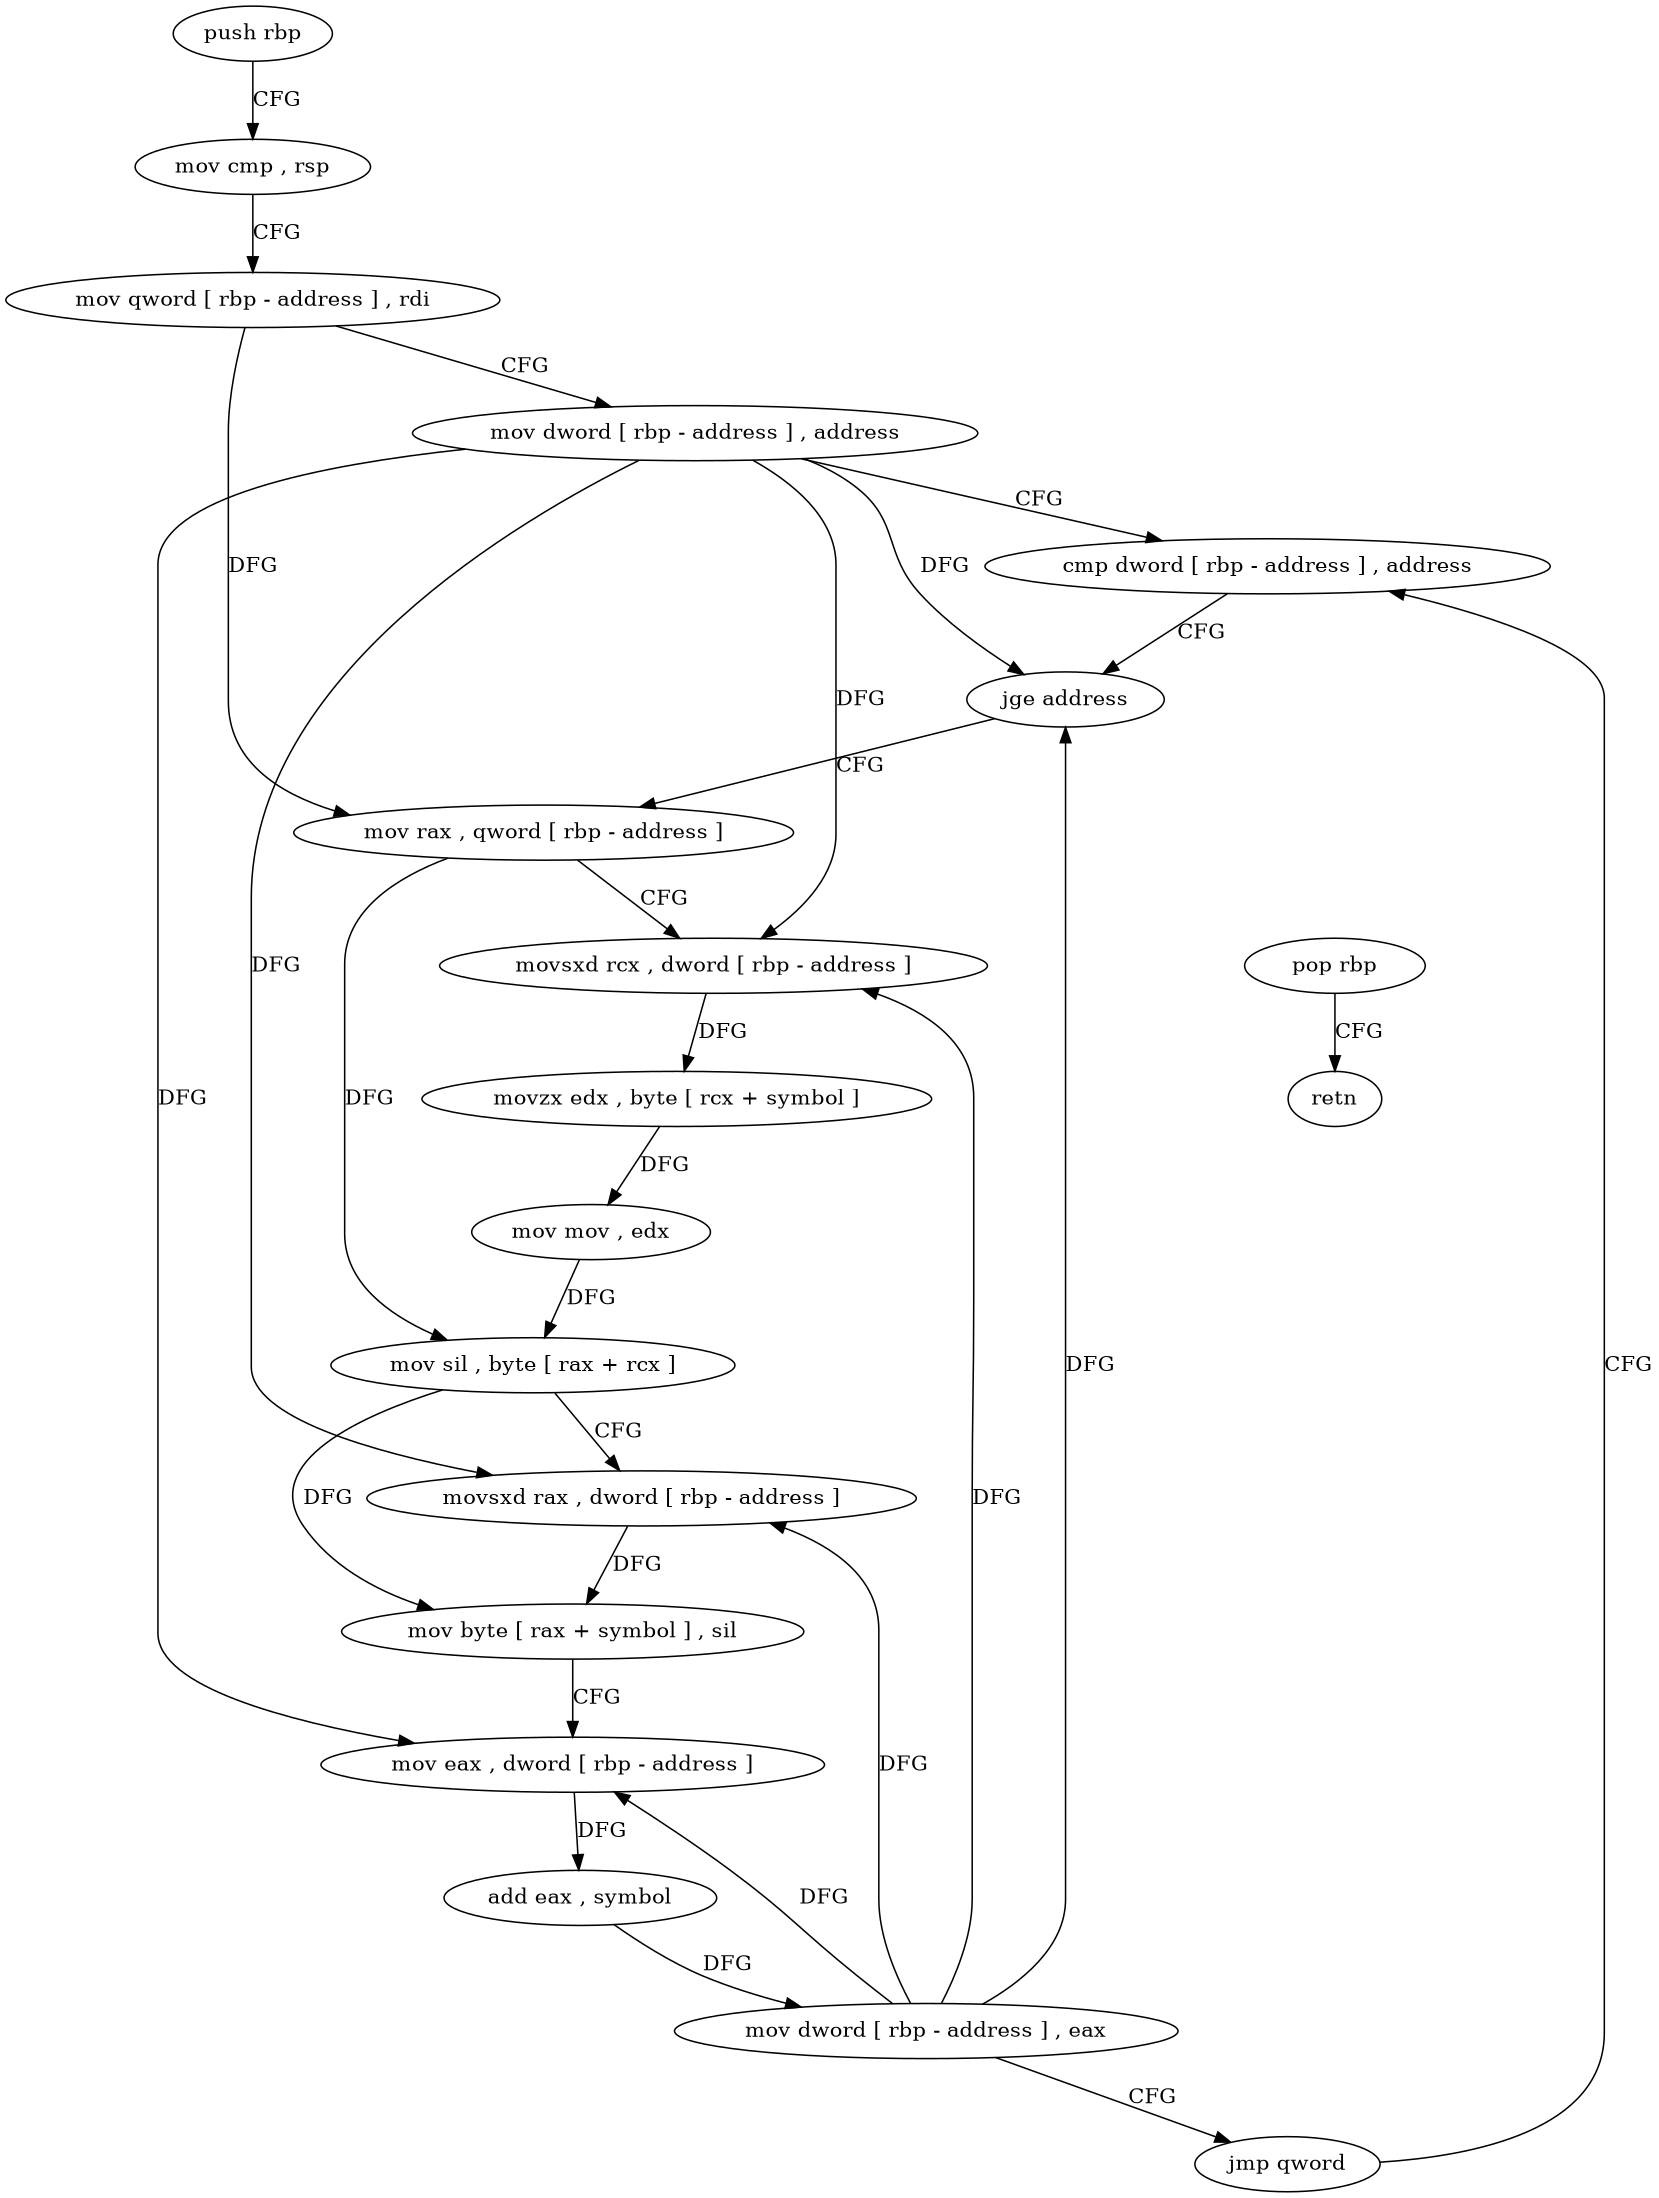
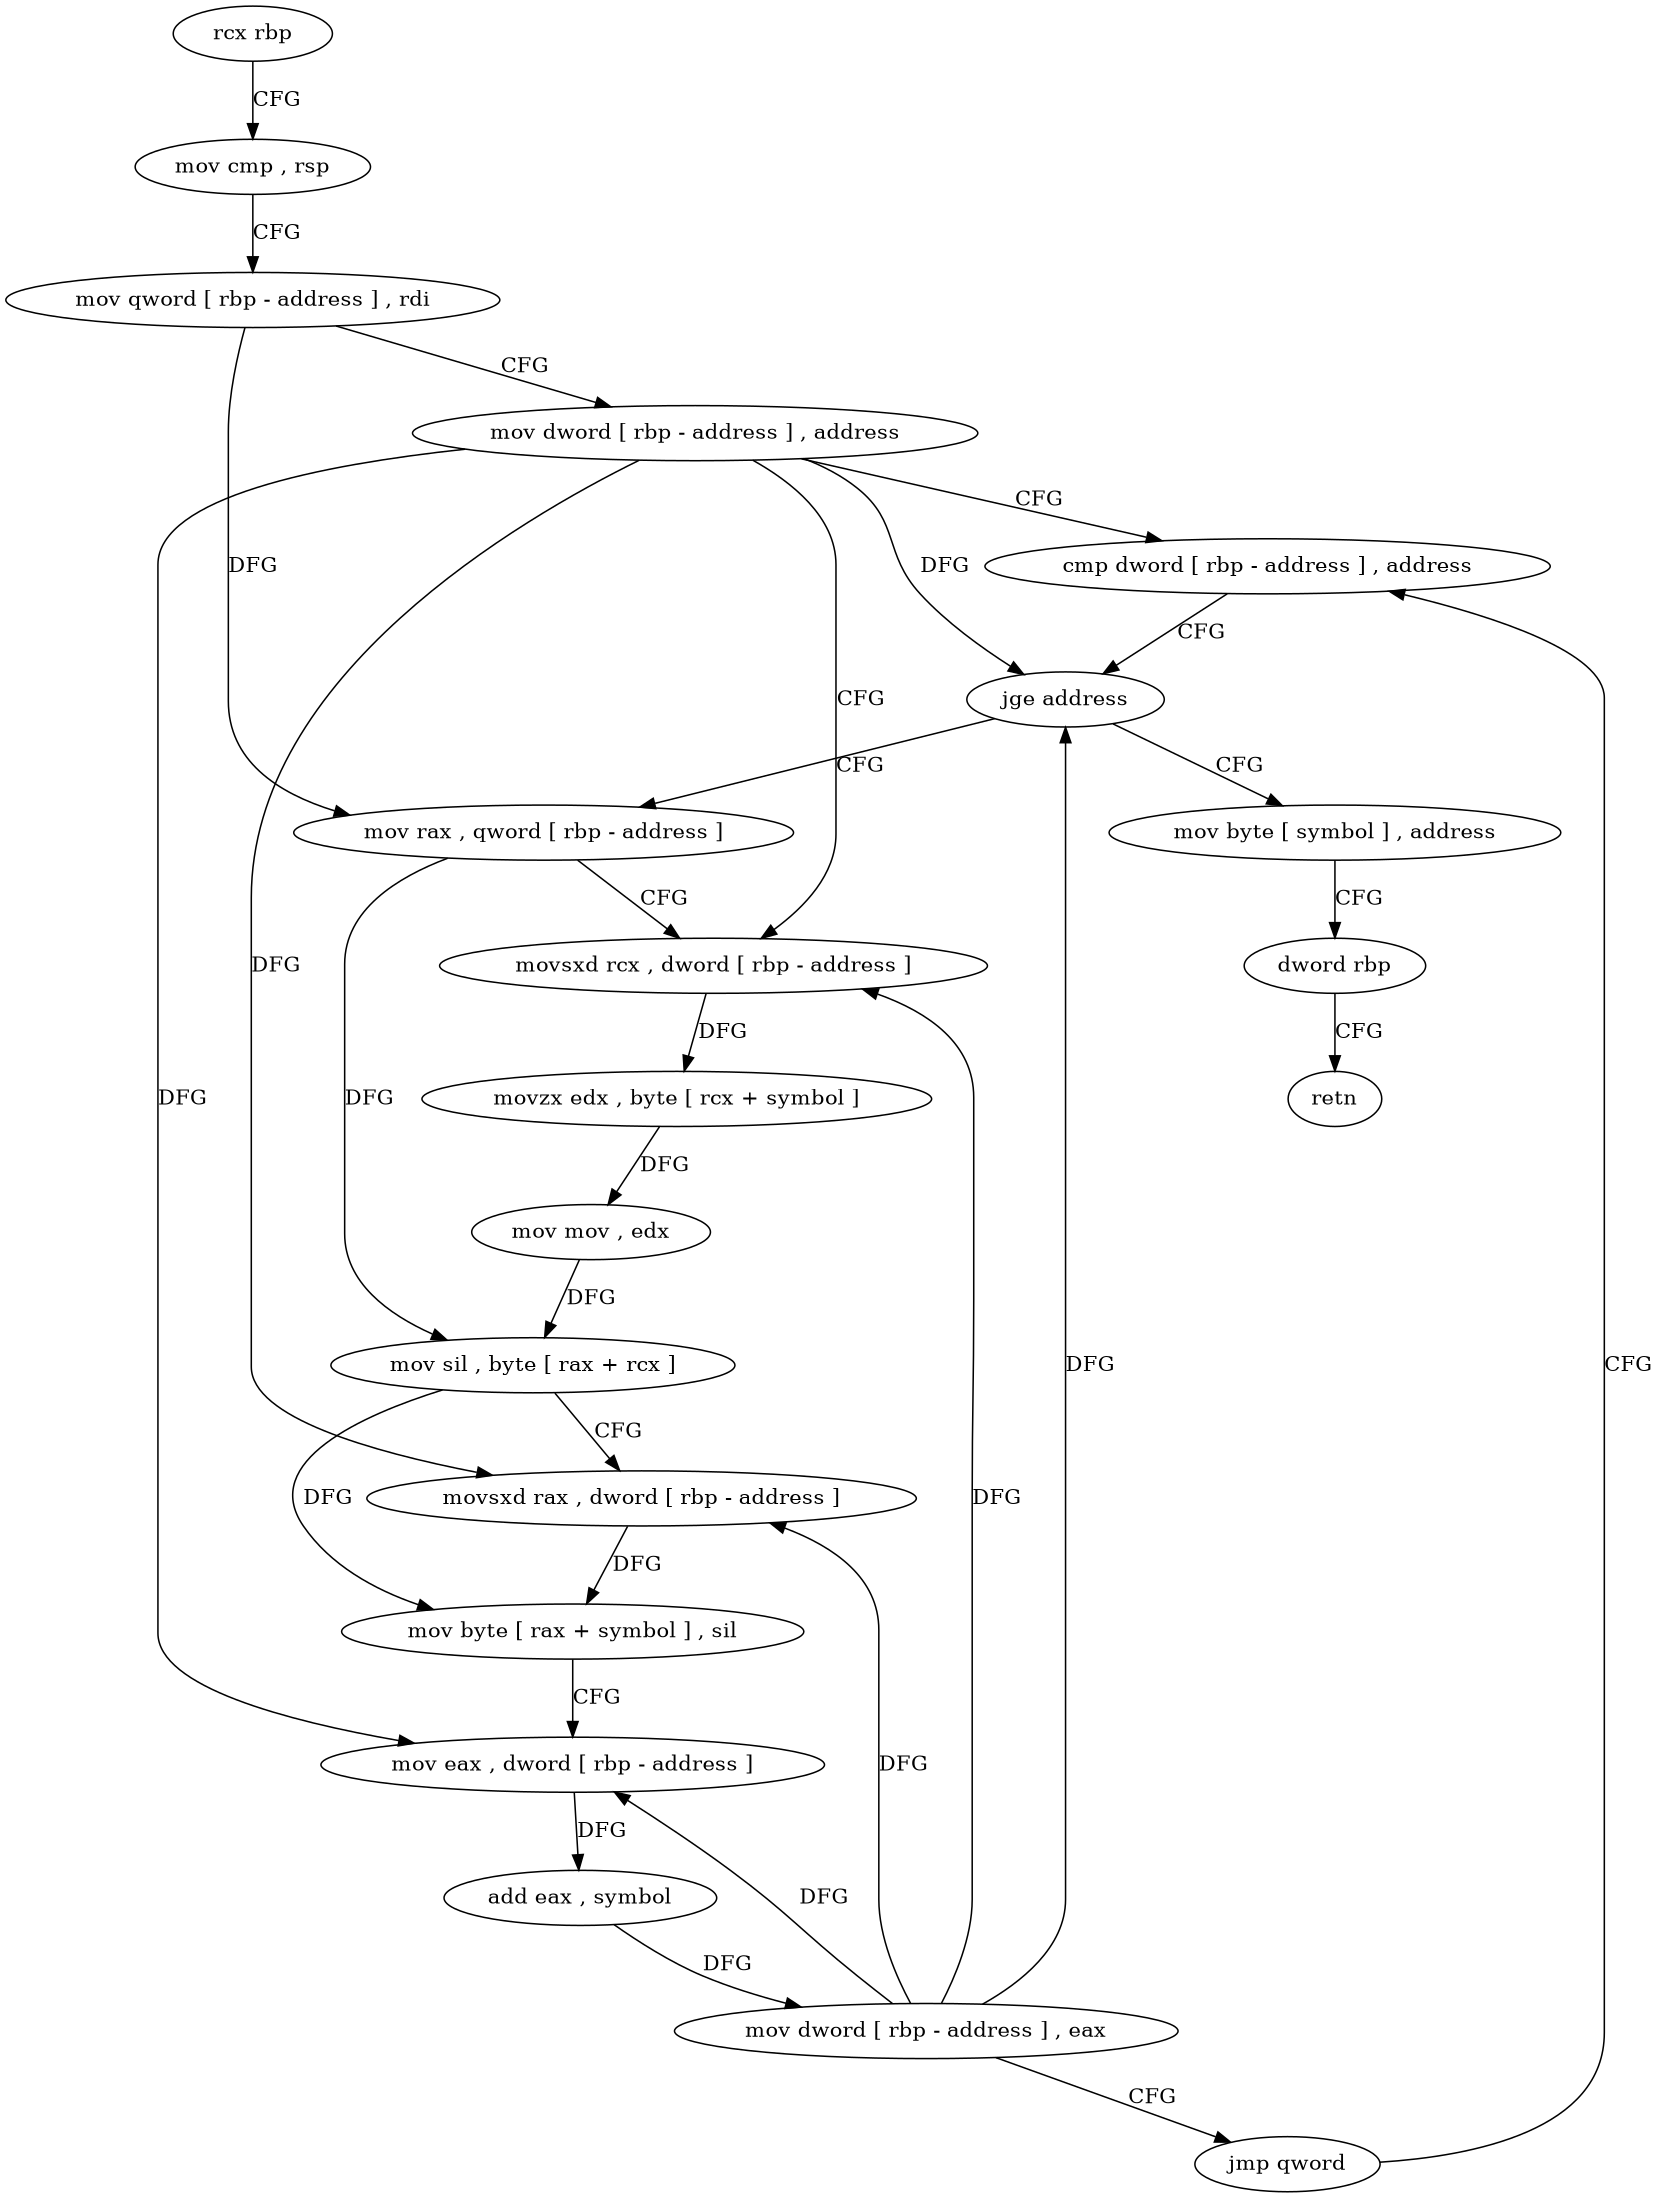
(253, 34) -> (253, 34)
(861, 699) -> (861, 699)
none -> (1335, 833)
(1335, 966) -> (1335, 966)
